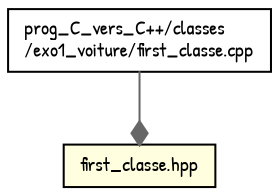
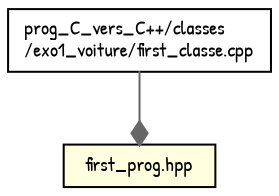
(140, 166) -> (140, 166)
